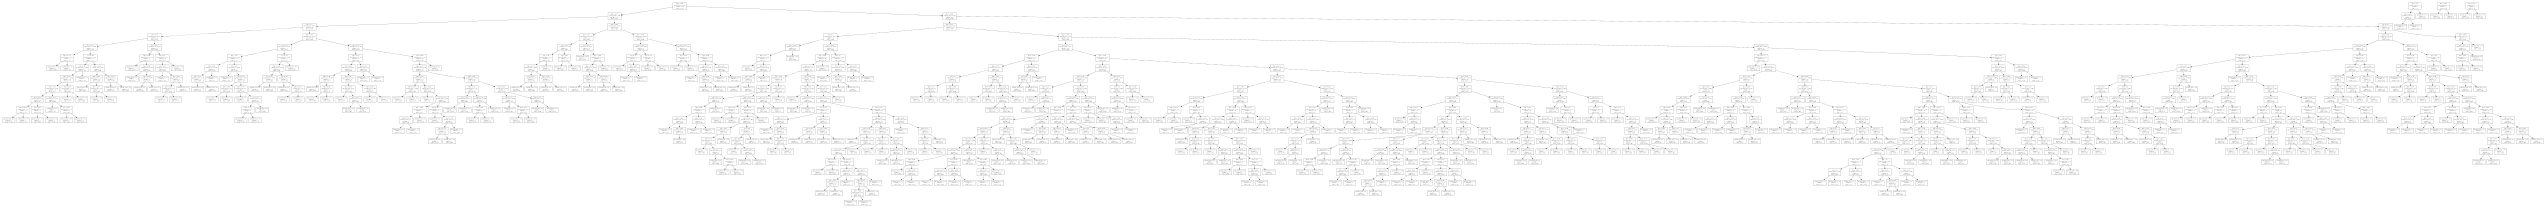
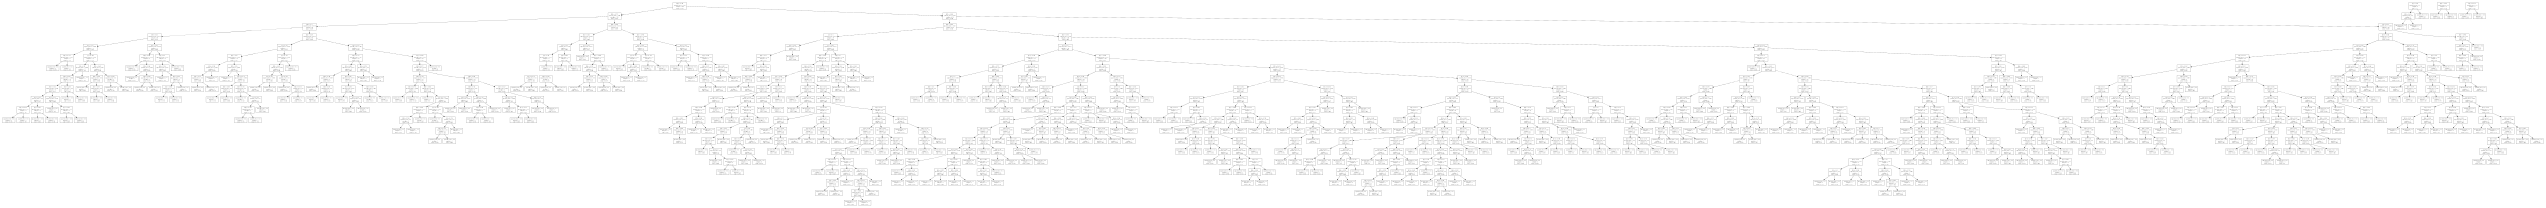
(531, 68) -> none
